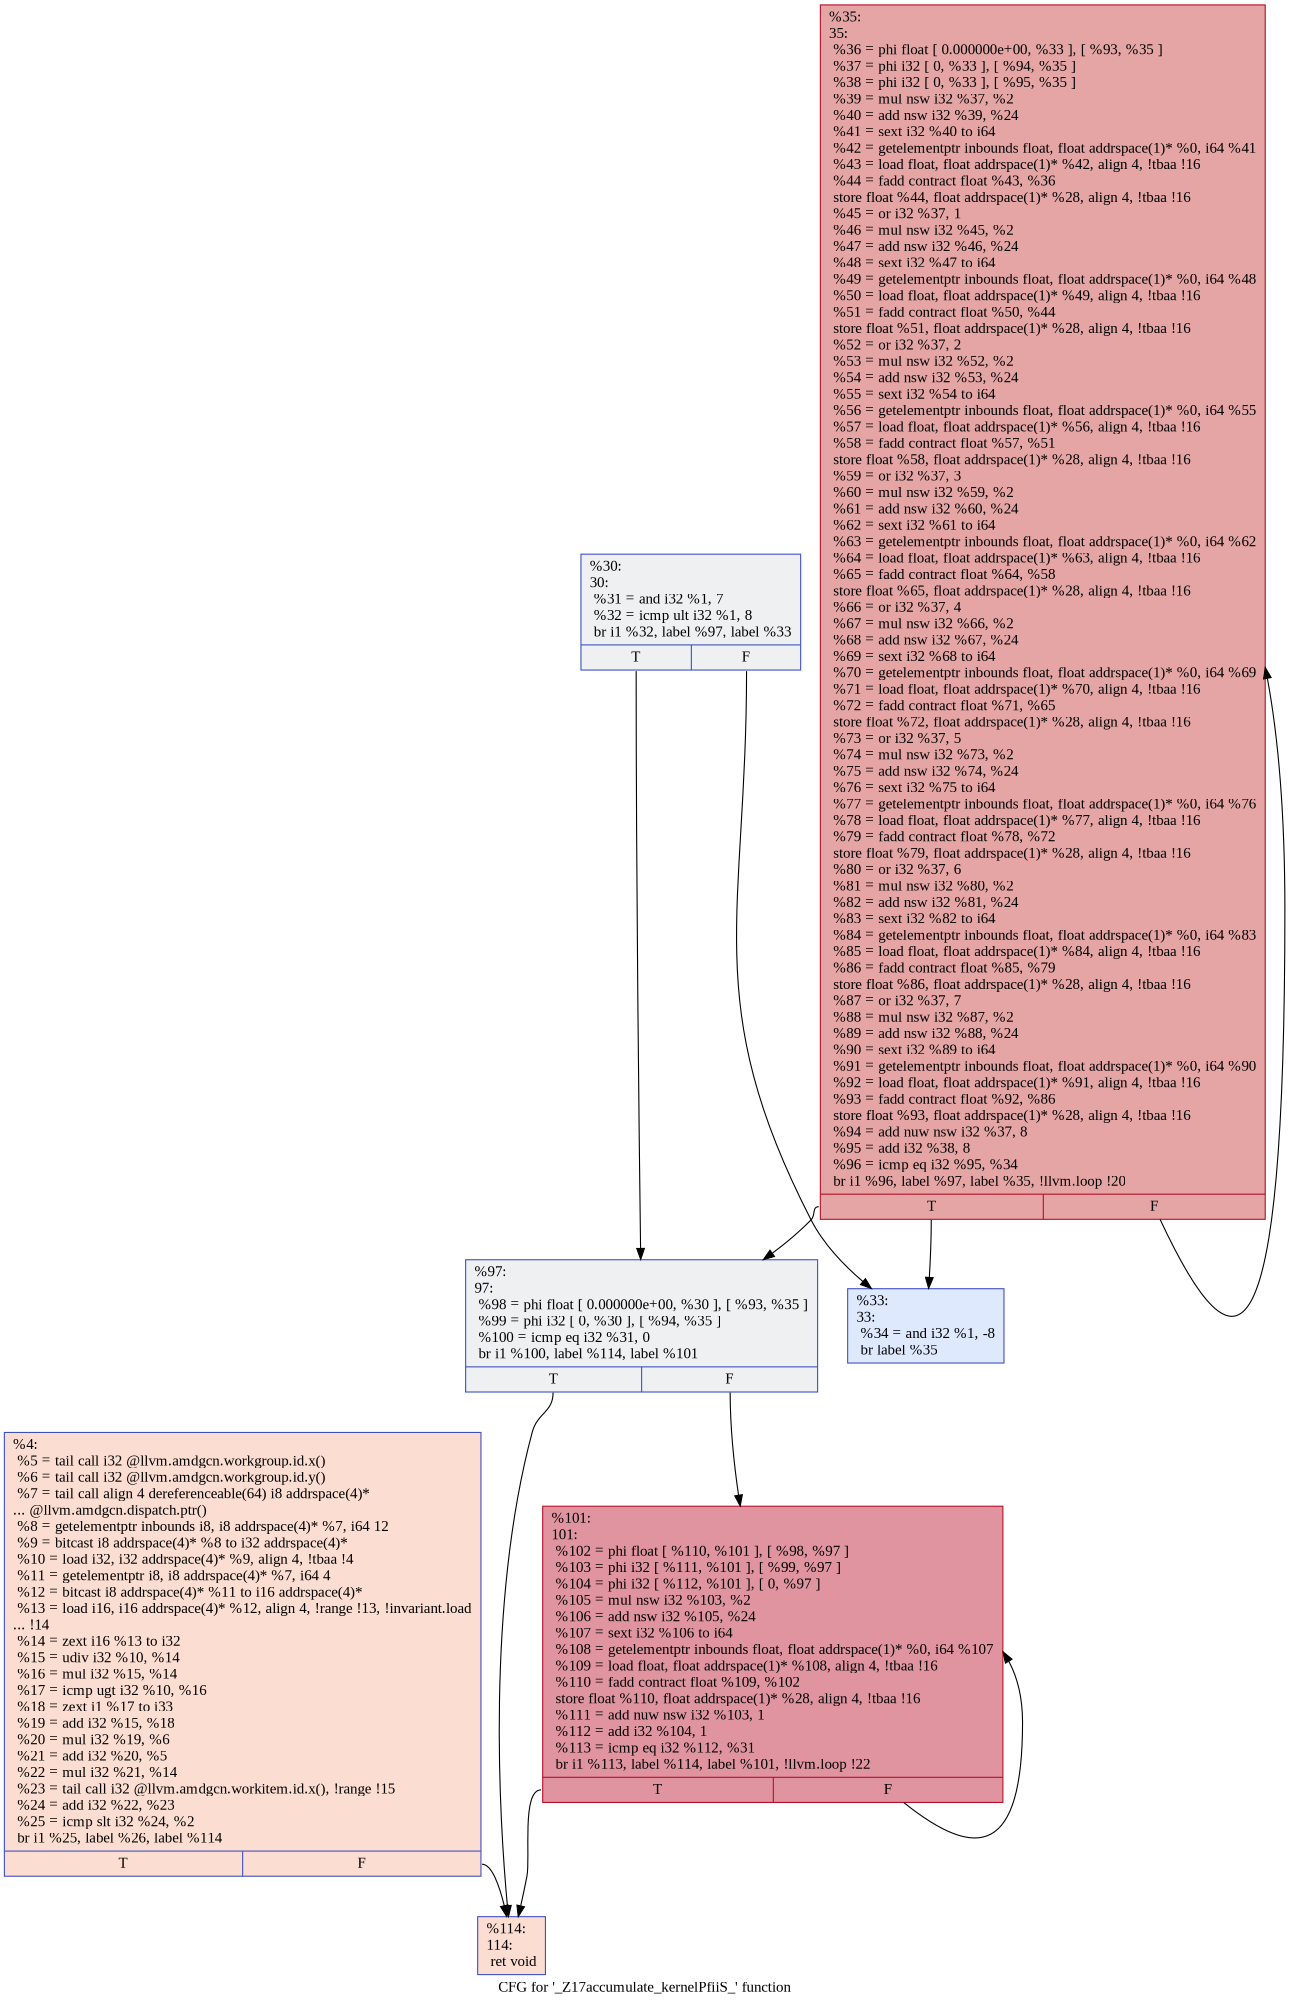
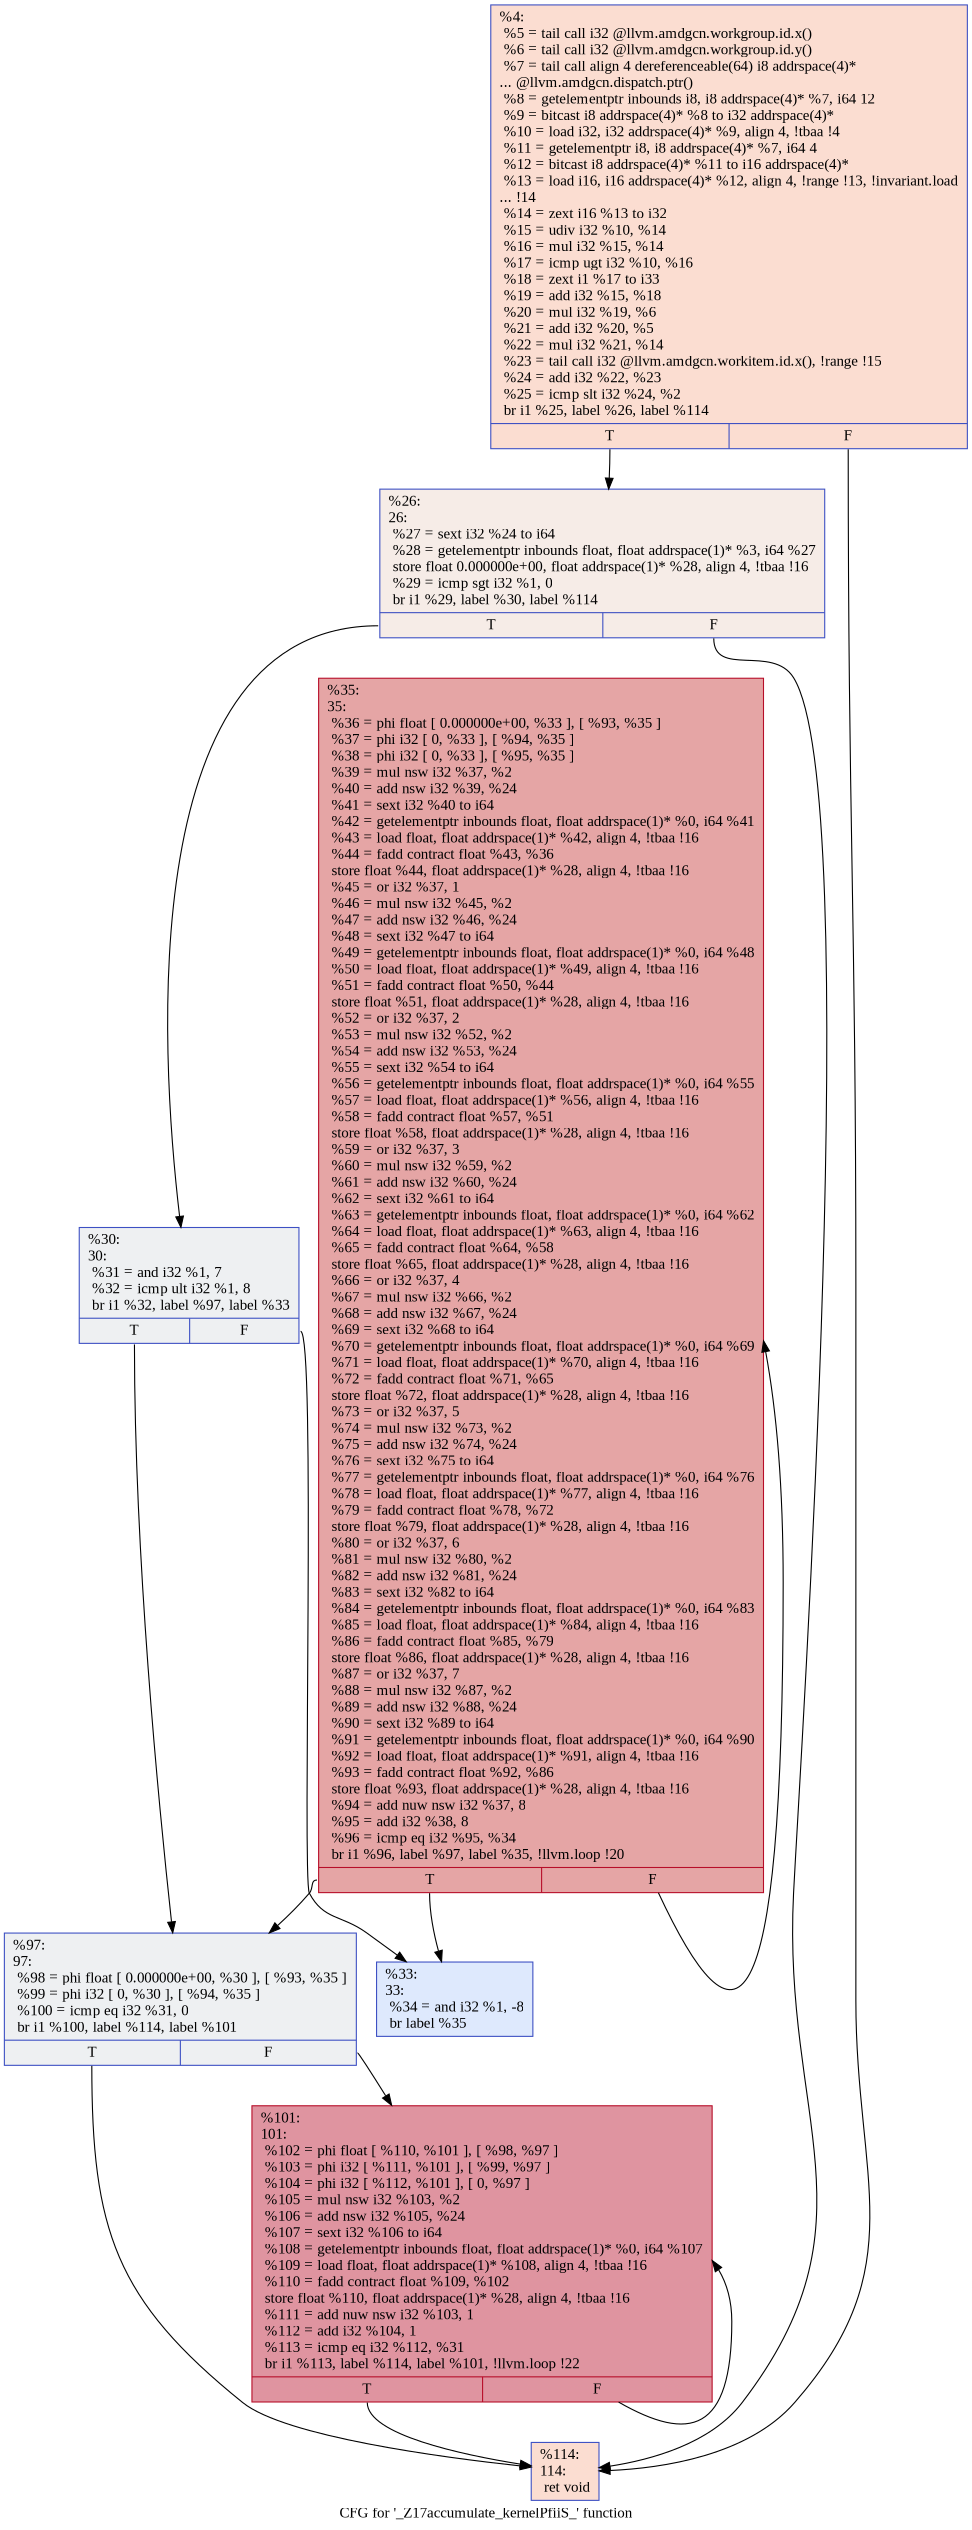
none -> (602, 563)
